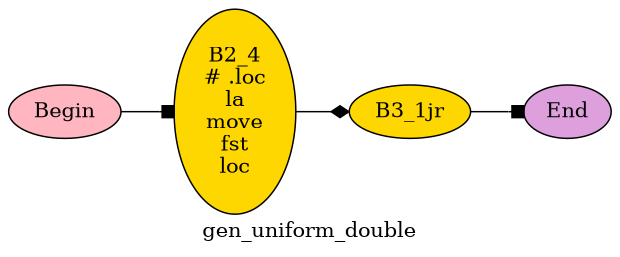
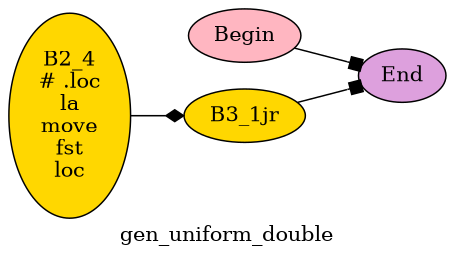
(140, 112) -> (321, 55)
